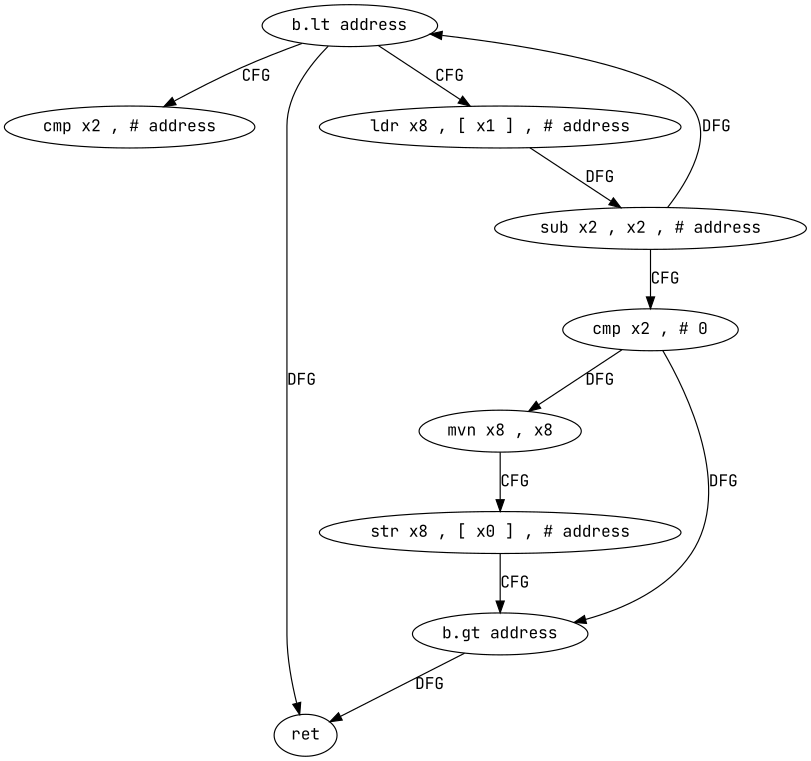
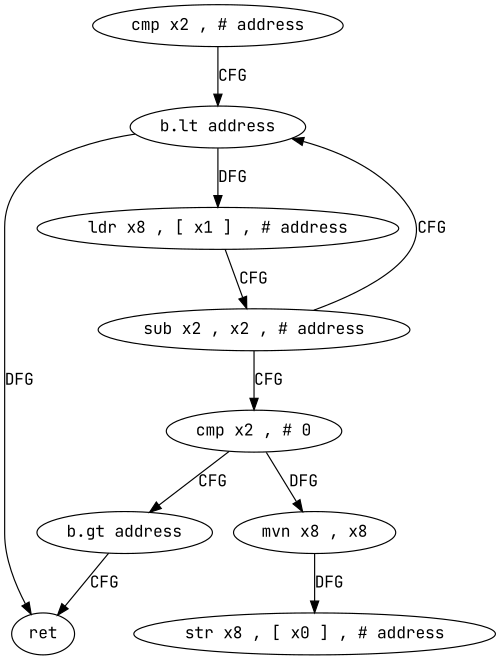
(237, 70) -> (218, 70)
(449, 76) -> (232, 178)
(716, 127) -> (432, 228)
(600, 178) -> (253, 279)
(515, 482) -> (329, 583)
(723, 482) -> (213, 482)
(500, 577) -> none
(430, 685) -> (104, 583)
